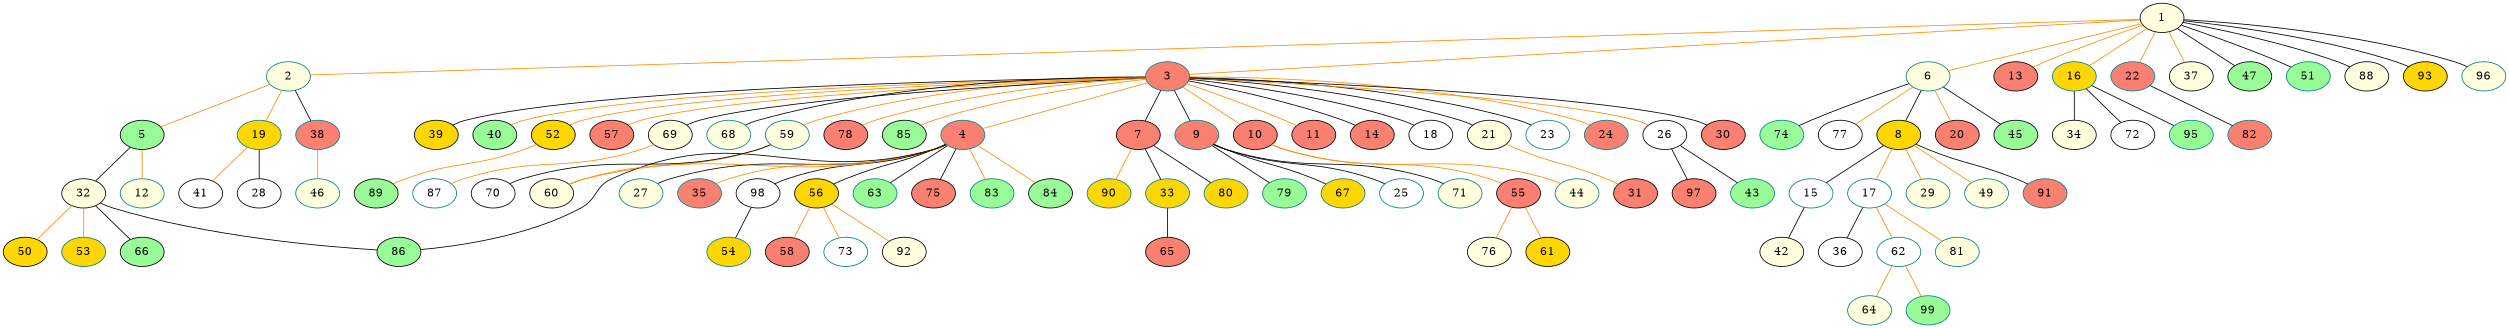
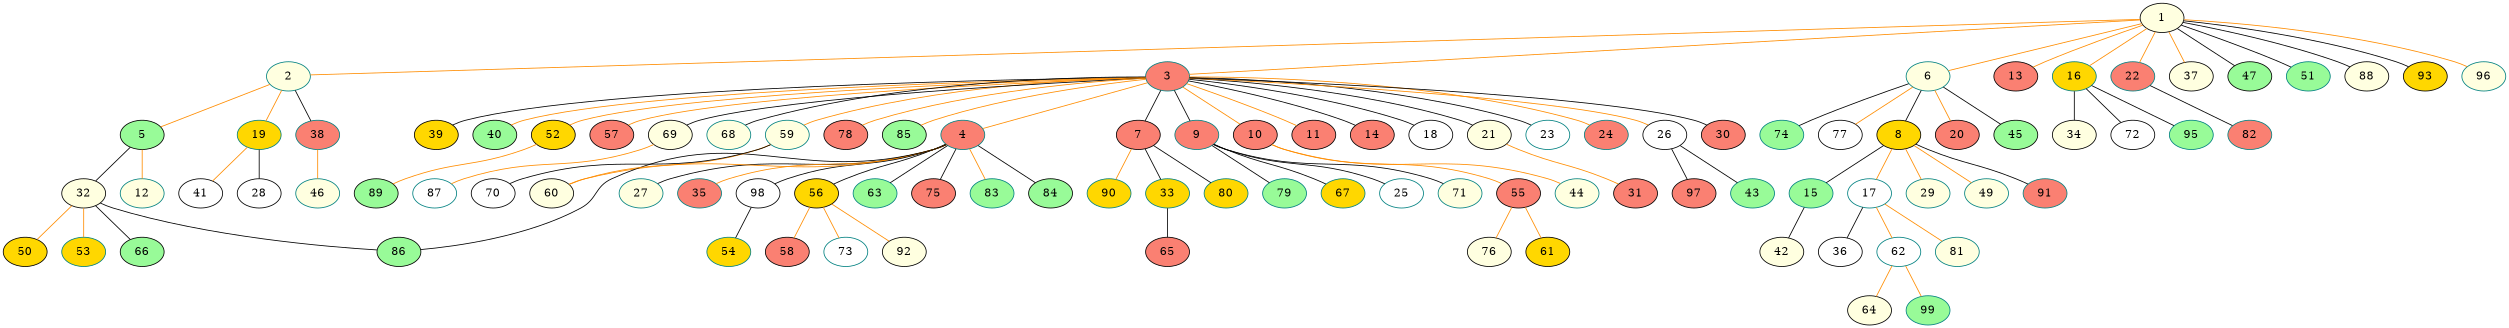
(2327, 34) -> (2327, 34)
(1007, 164) -> (1007, 164)
(1811, 193) -> (1811, 193)
(1870, 310) -> (1870, 310)
